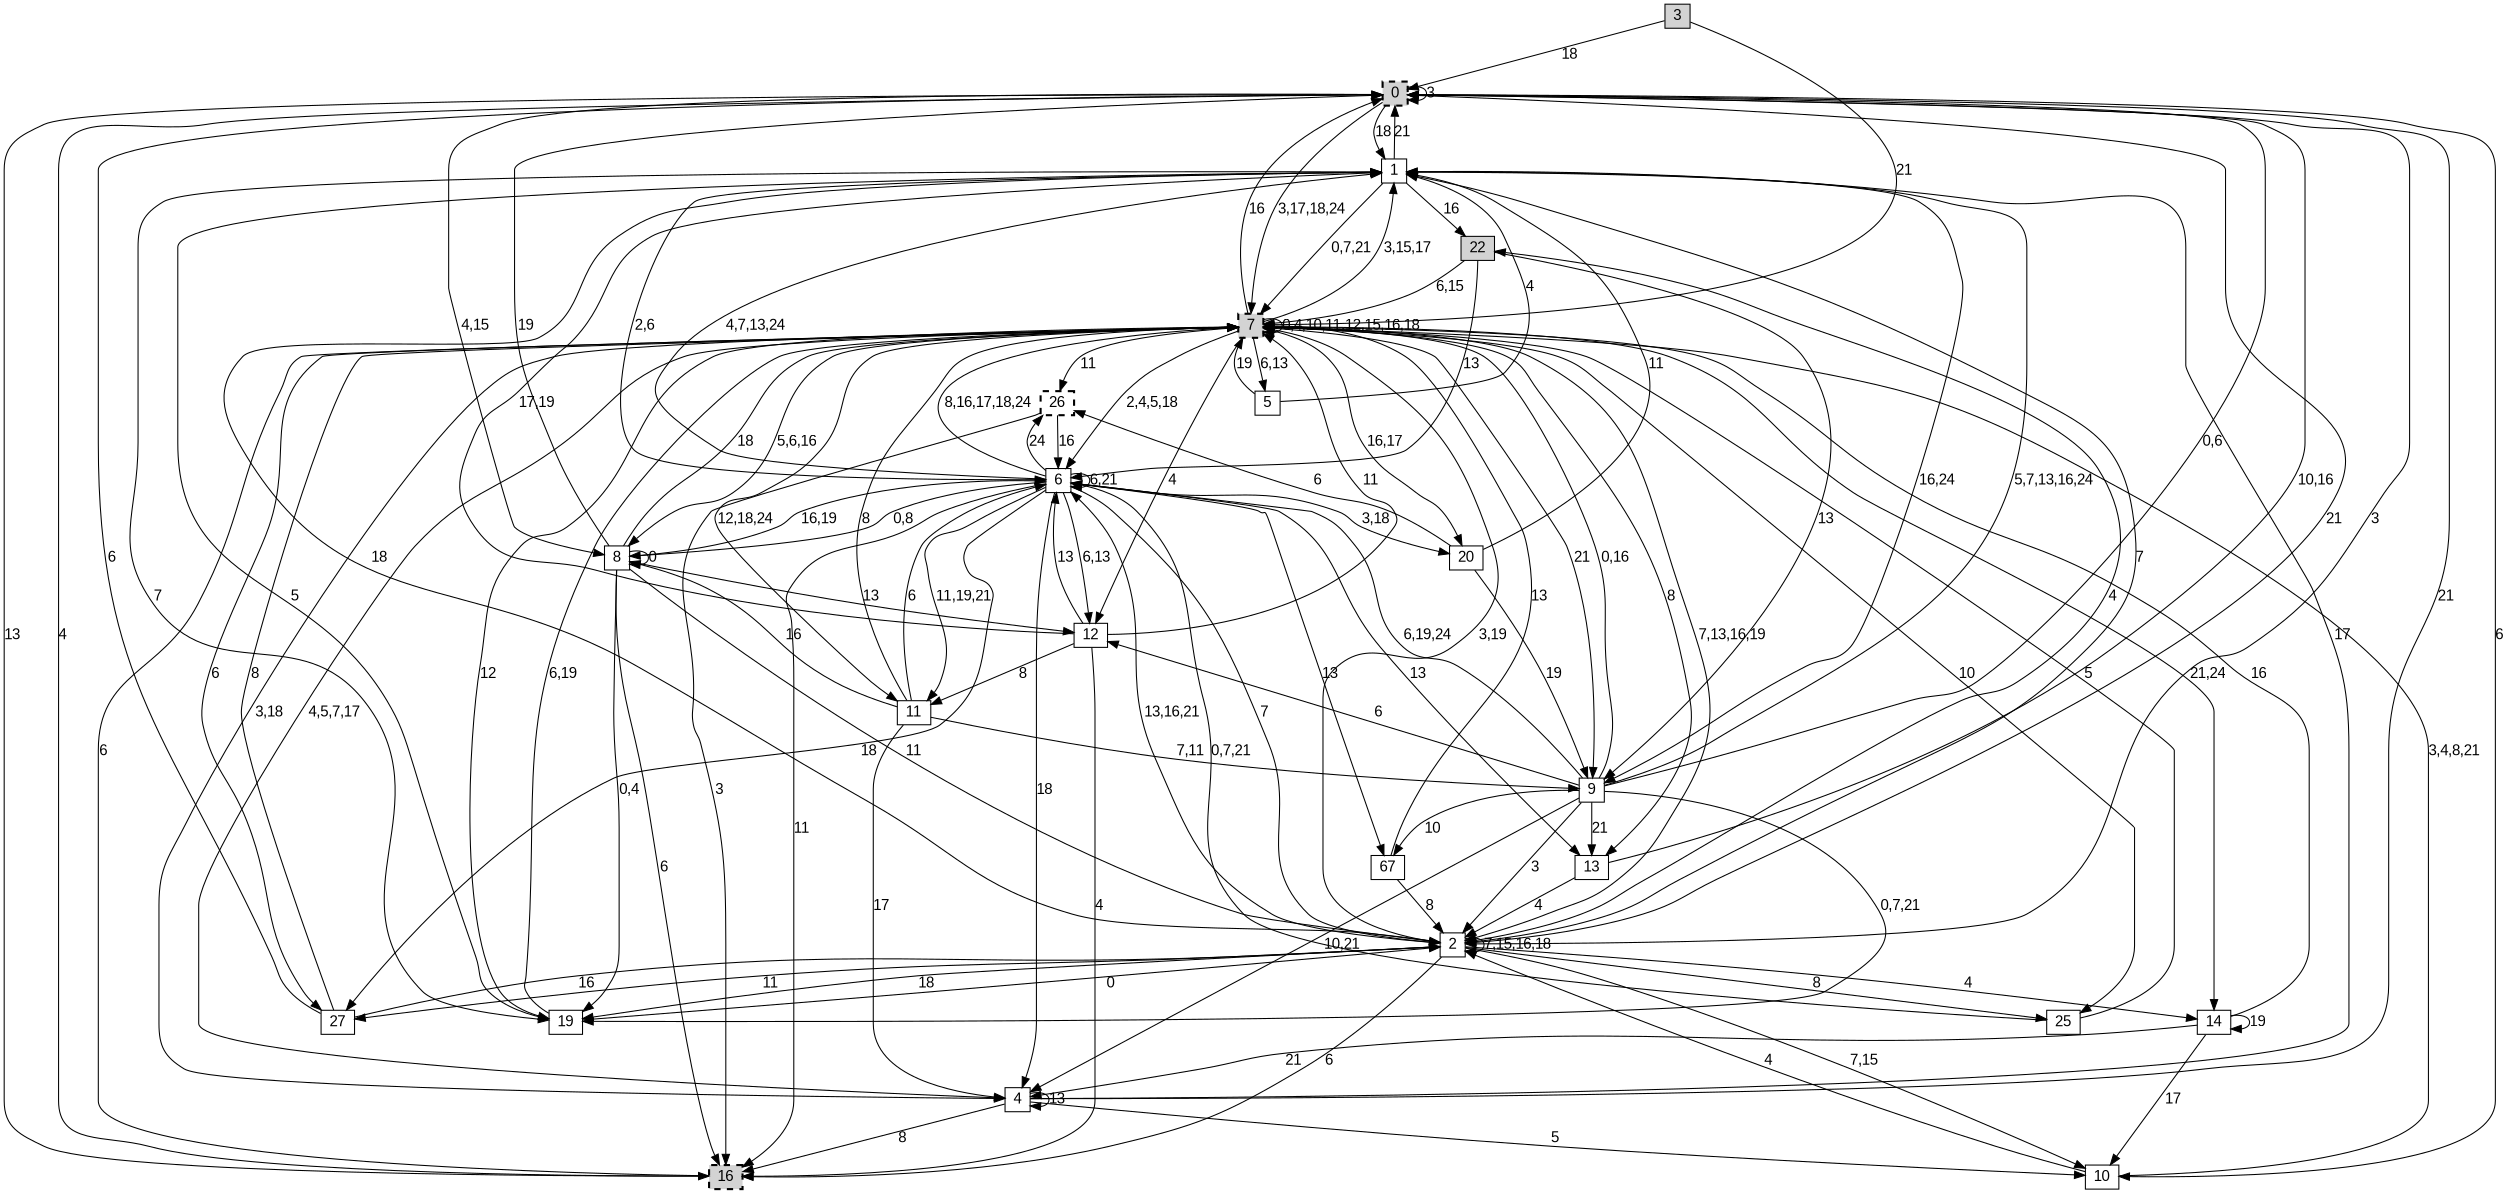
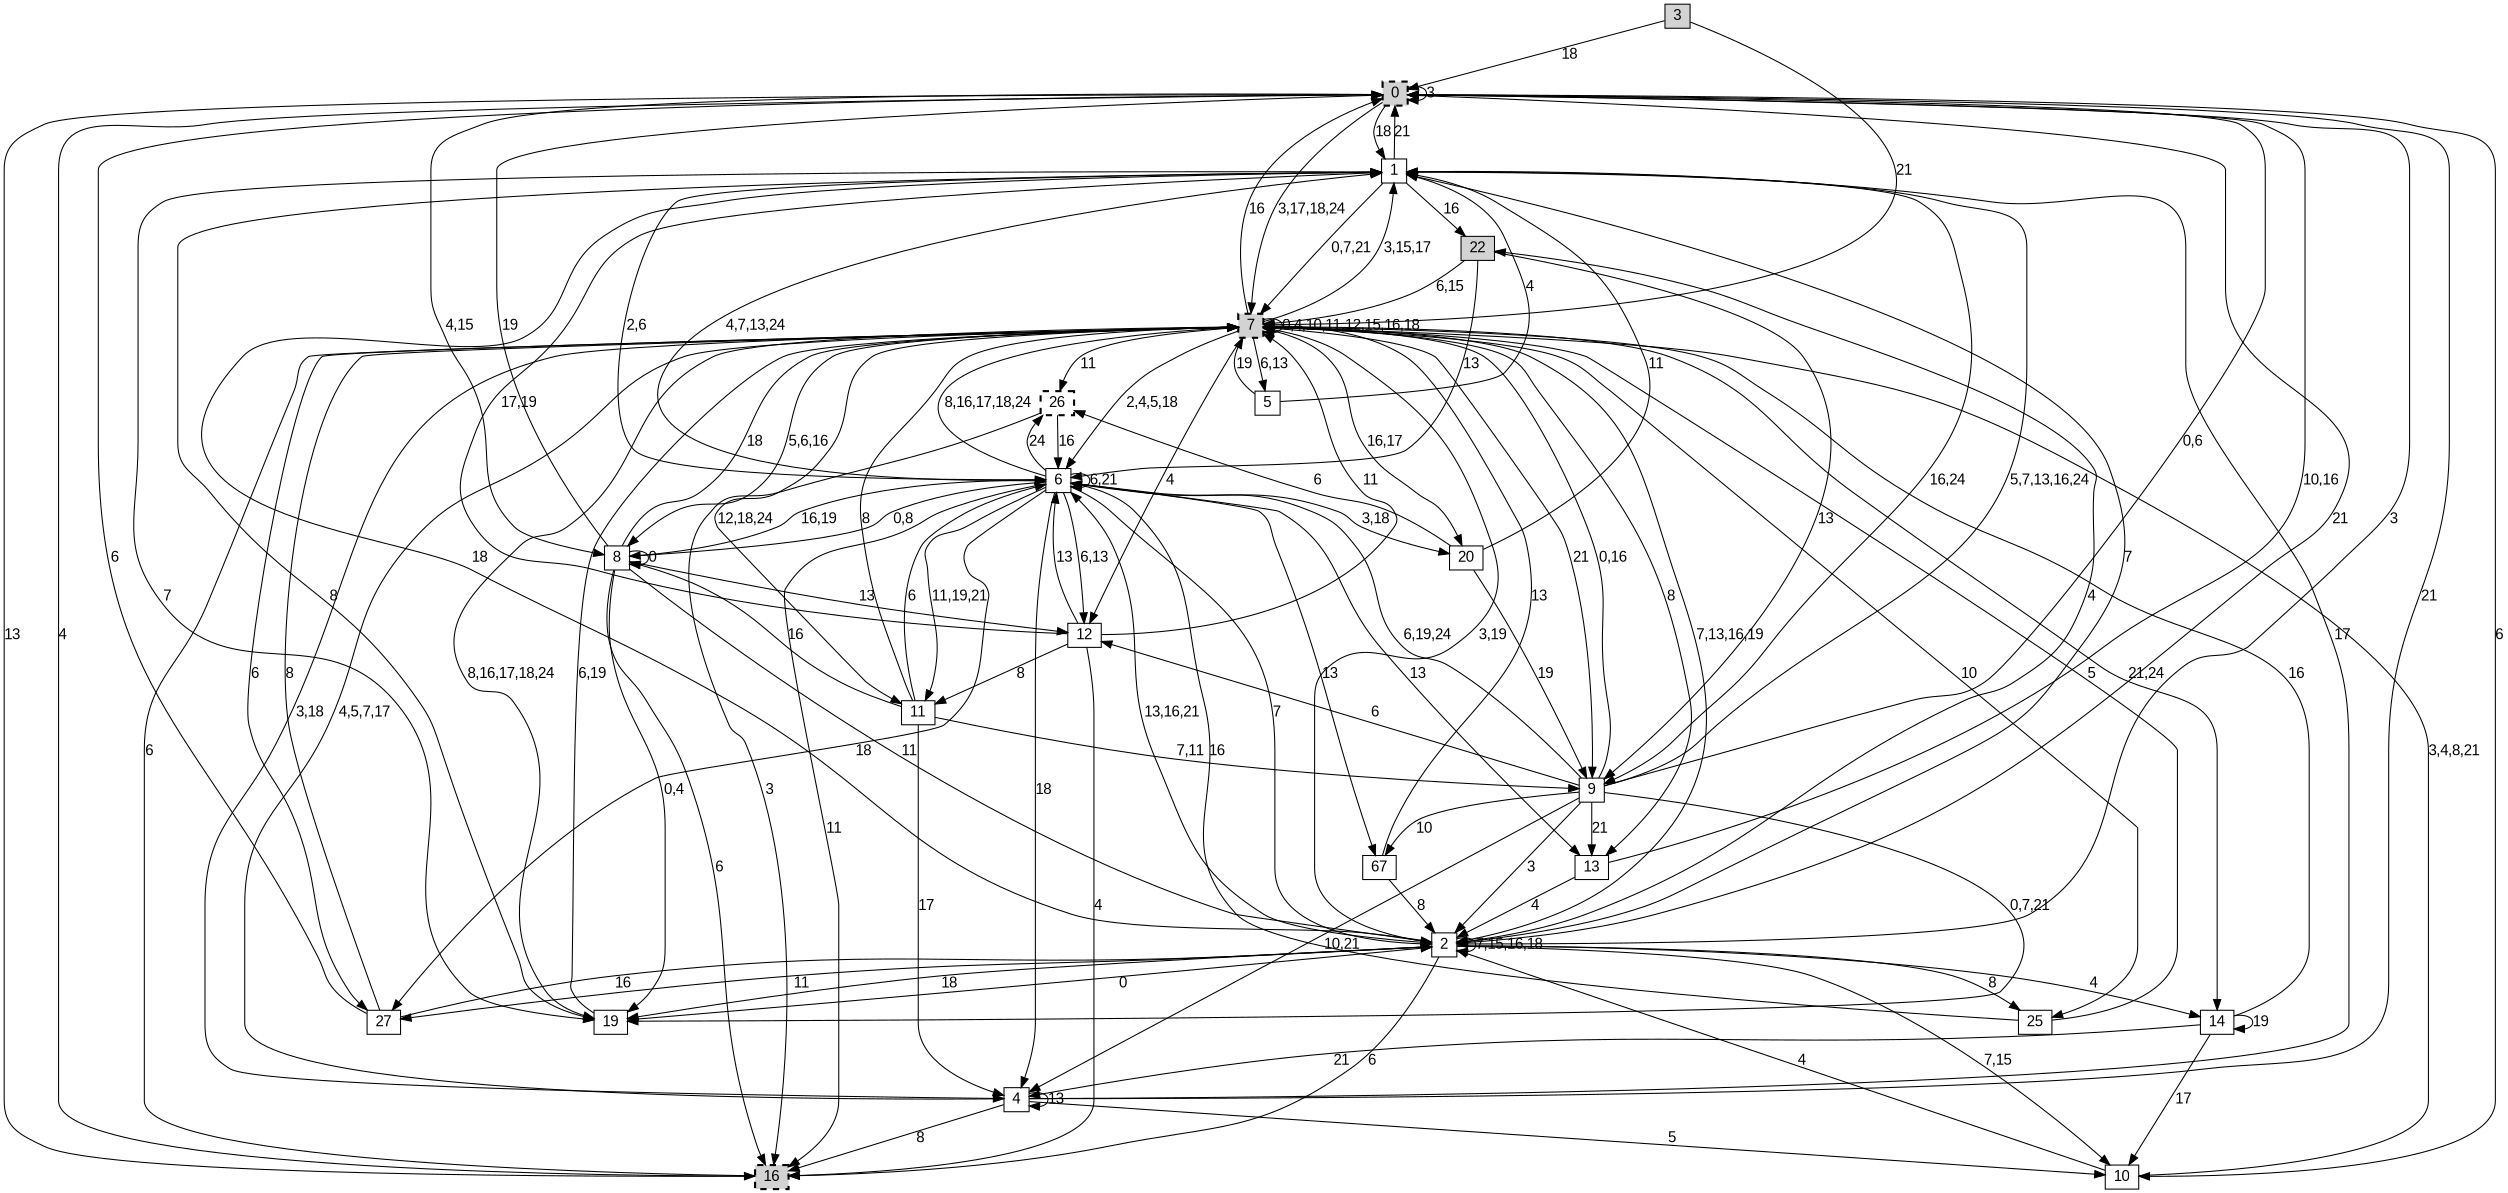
(295, 597) -> (334, 597)
(488, 674) -> (511, 674)
(1231, 751) -> (1217, 751)
